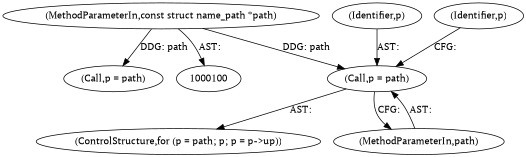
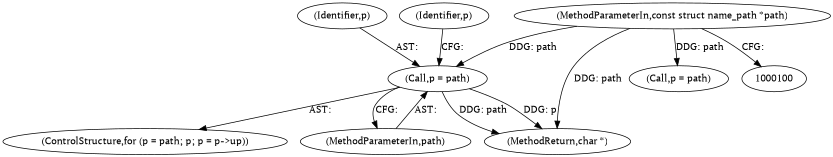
(211, 47) -> (754, 47)
none -> (558, 142)
